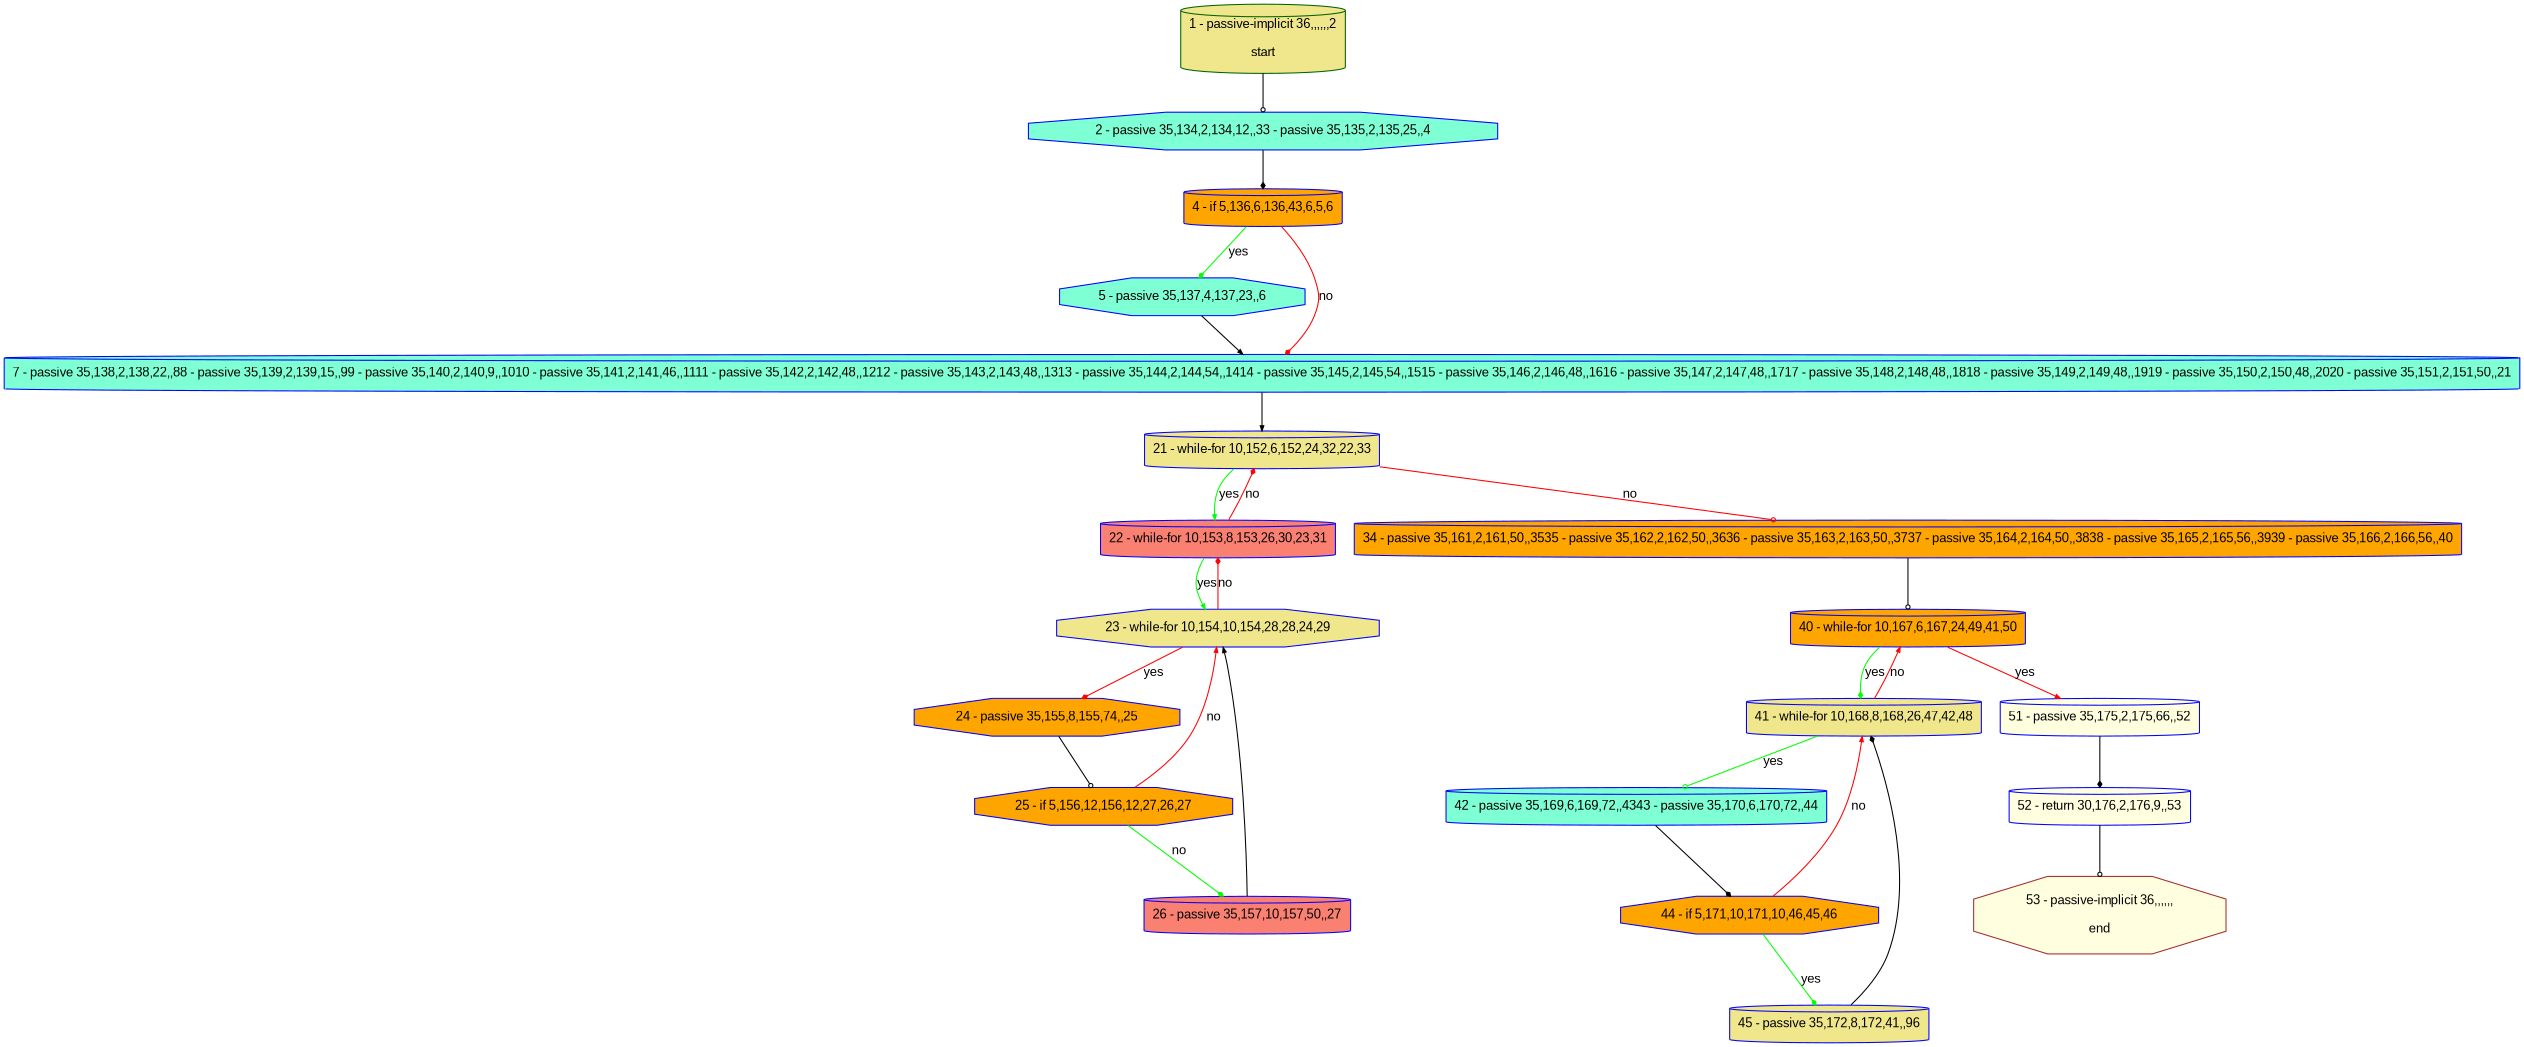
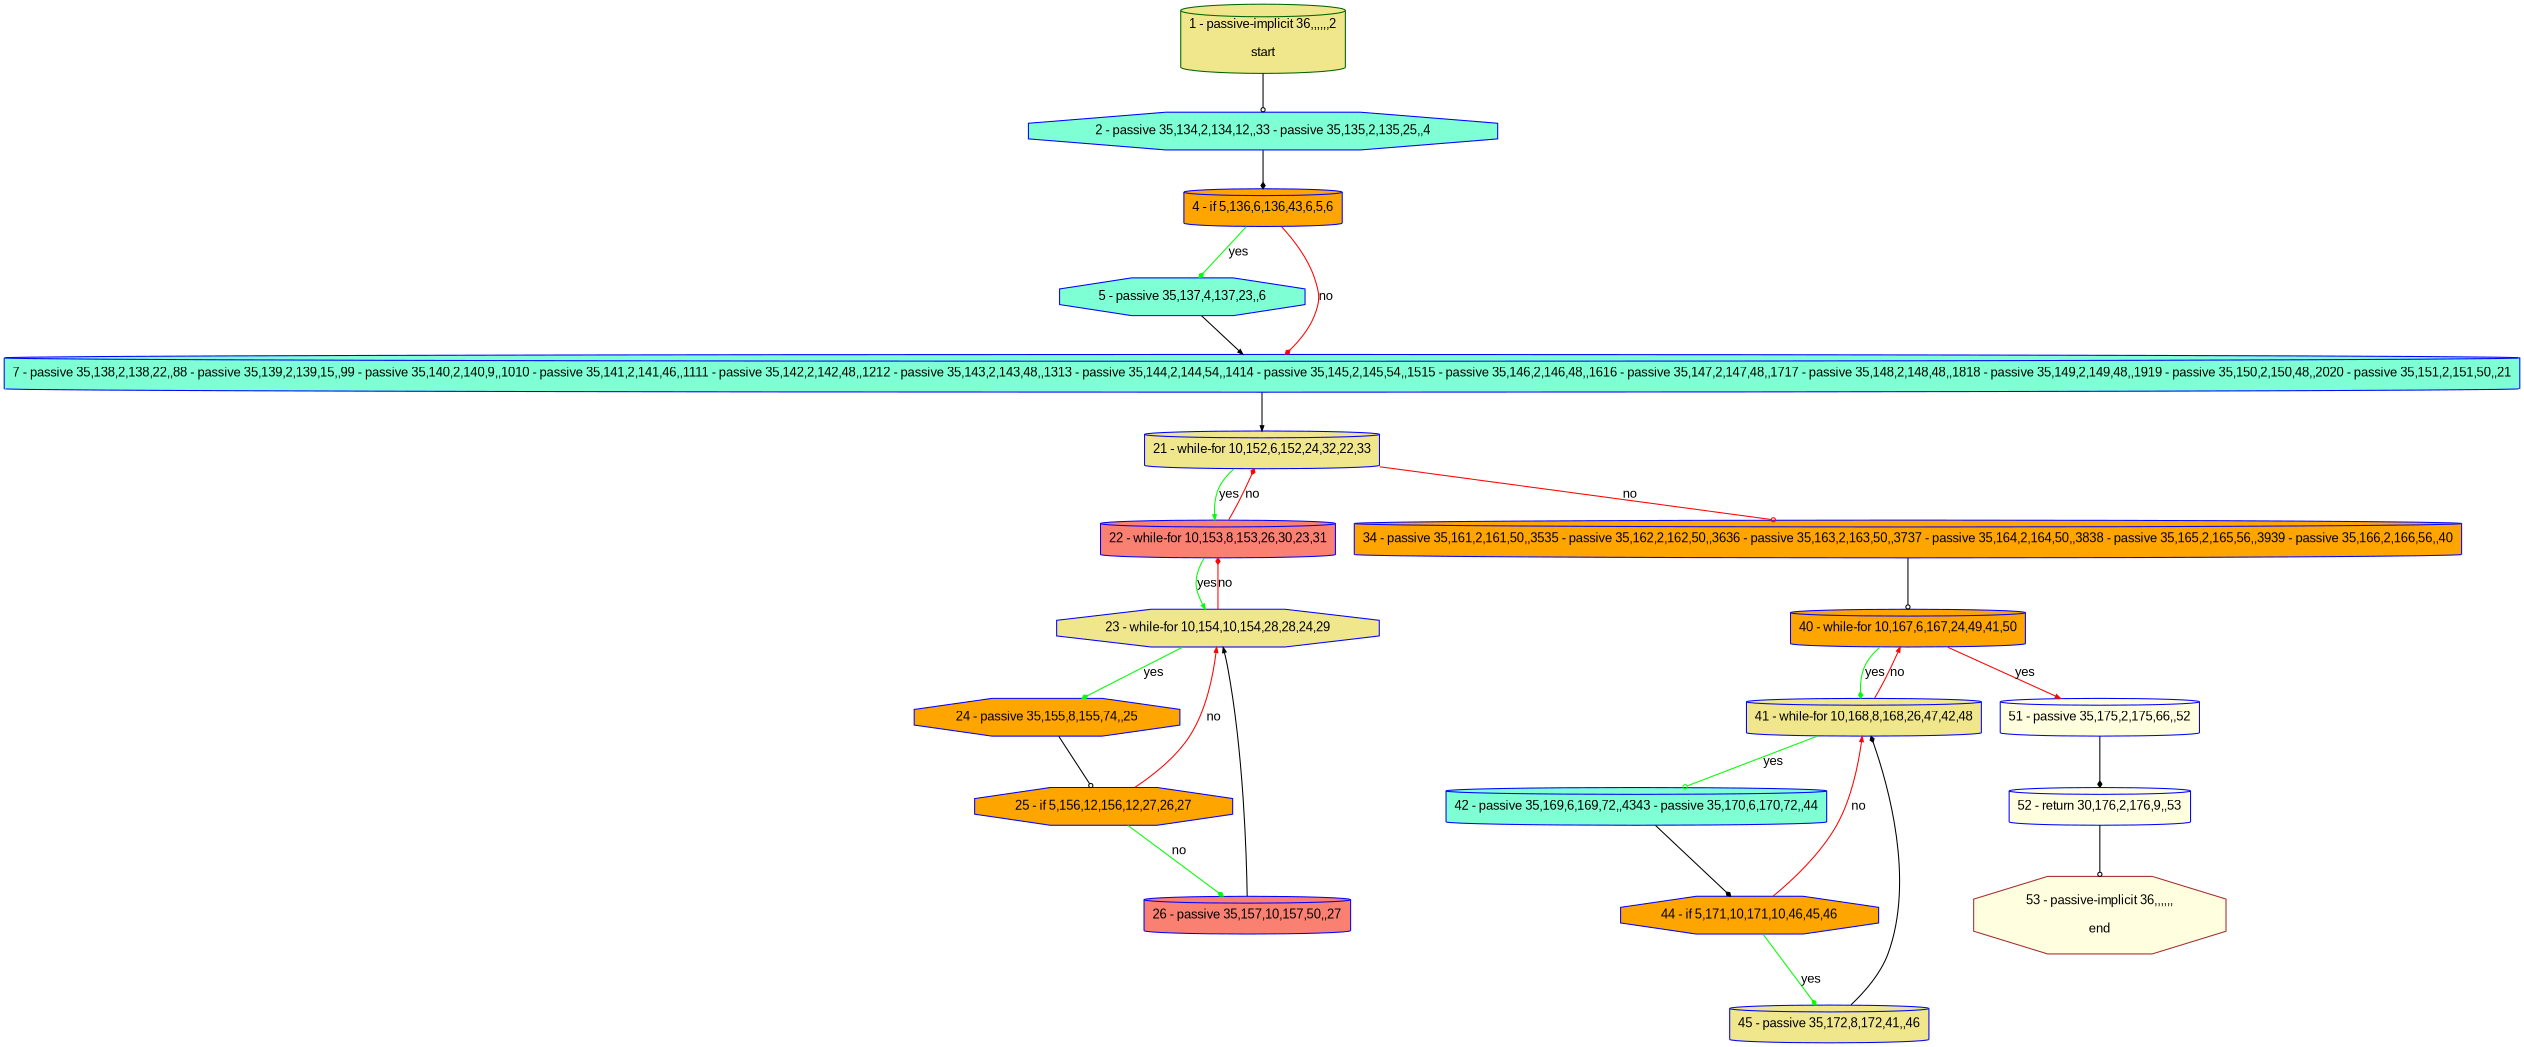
(1135, 671) -> (1135, 671)
(1829, 1024) -> (1829, 1024)
